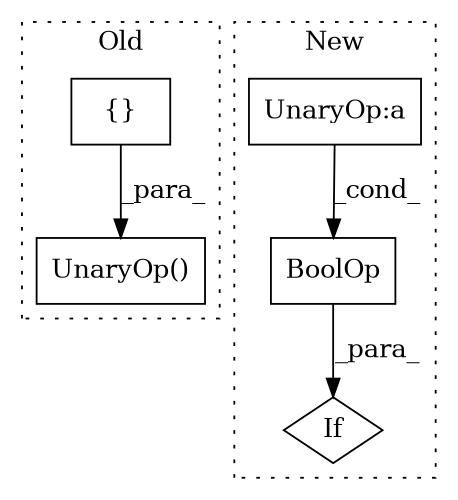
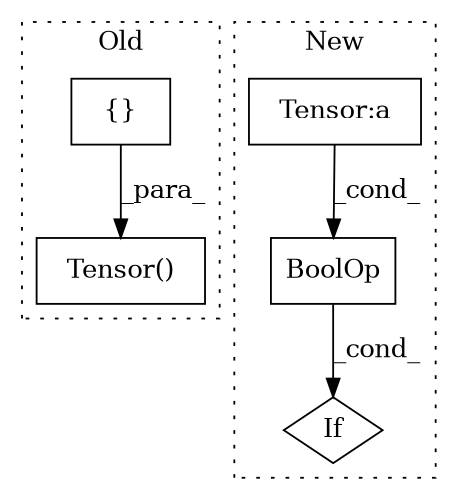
(335, 112) -> (335, 112)
(121, 271) -> (121, 271)
(377, 351) -> (377, 351)
